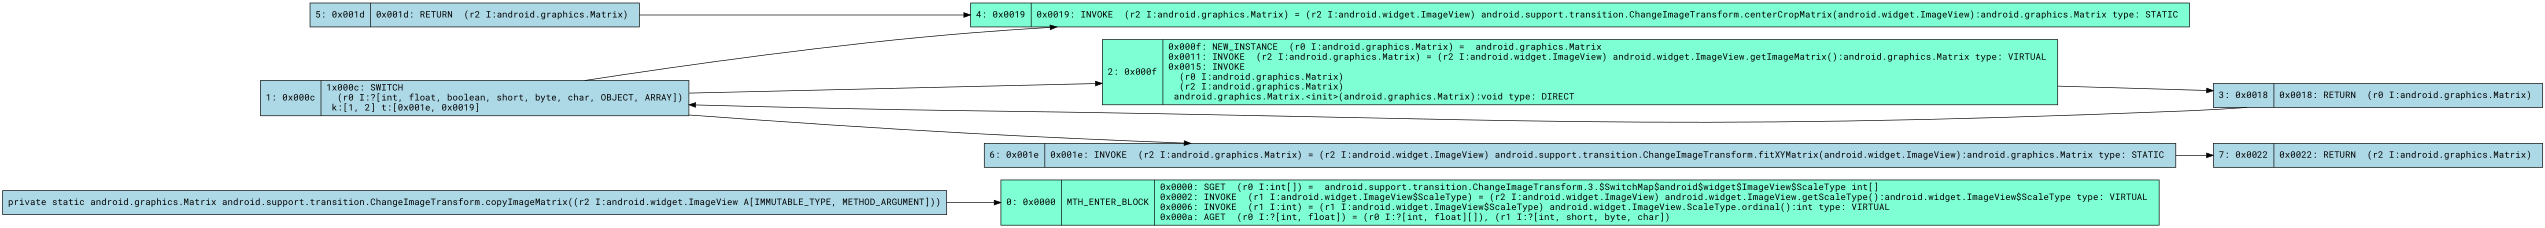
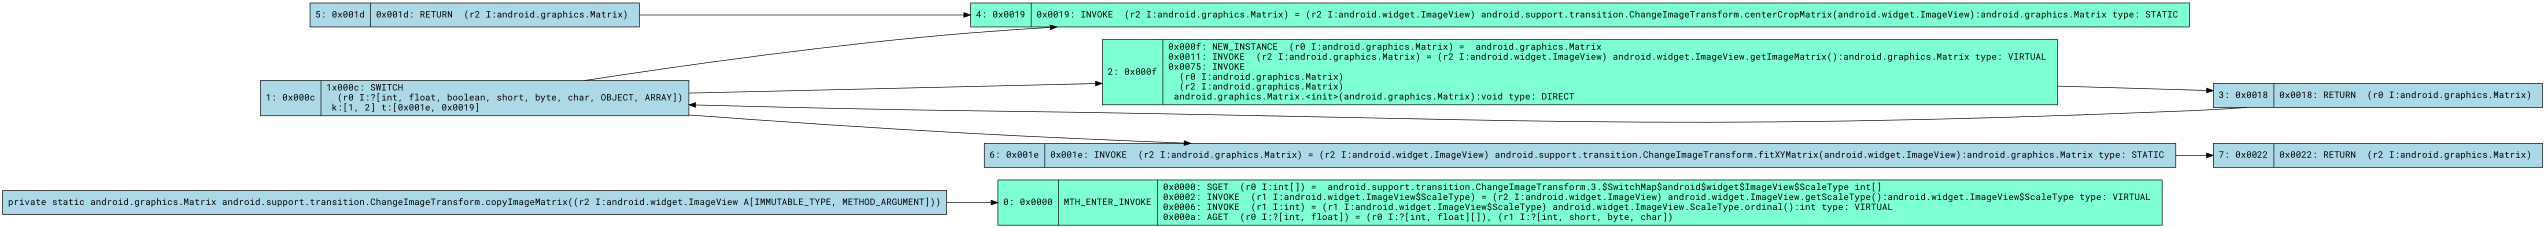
(1212, 67) -> (1212, 67)
(1108, 202) -> (1108, 202)
